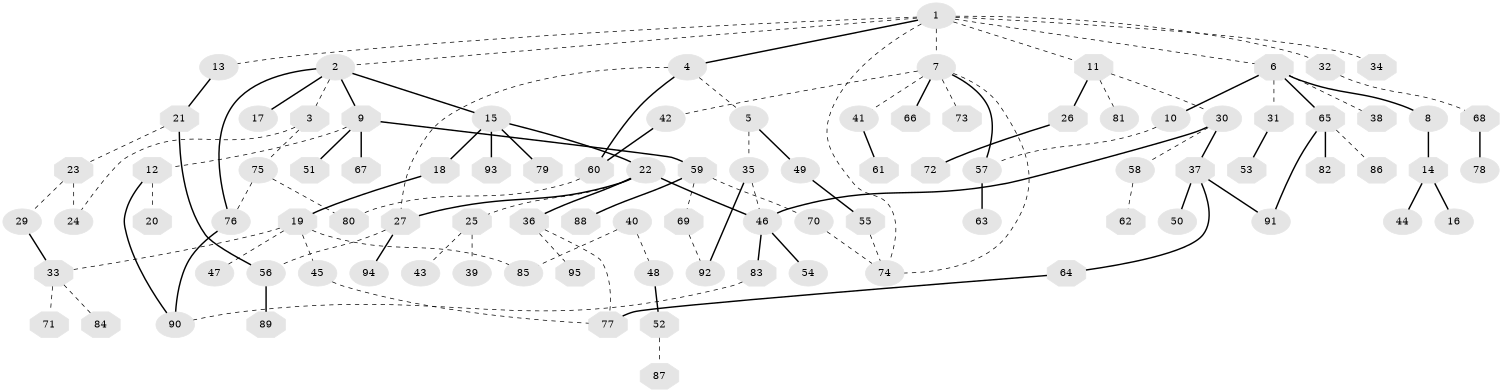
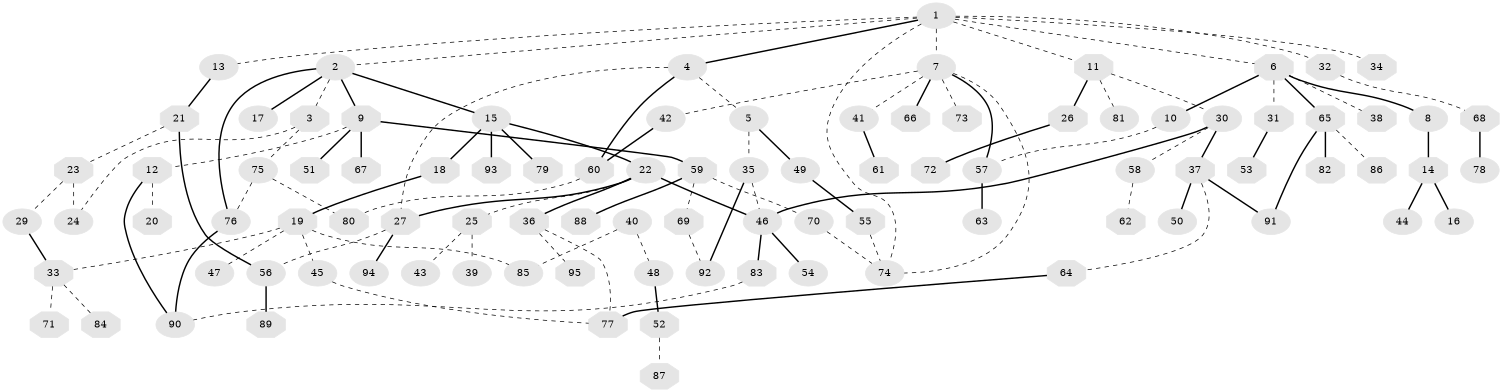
(1173, 251) -> (1173, 251)
